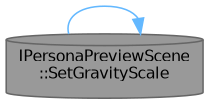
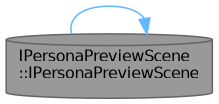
(105, 66) -> (109, 66)
